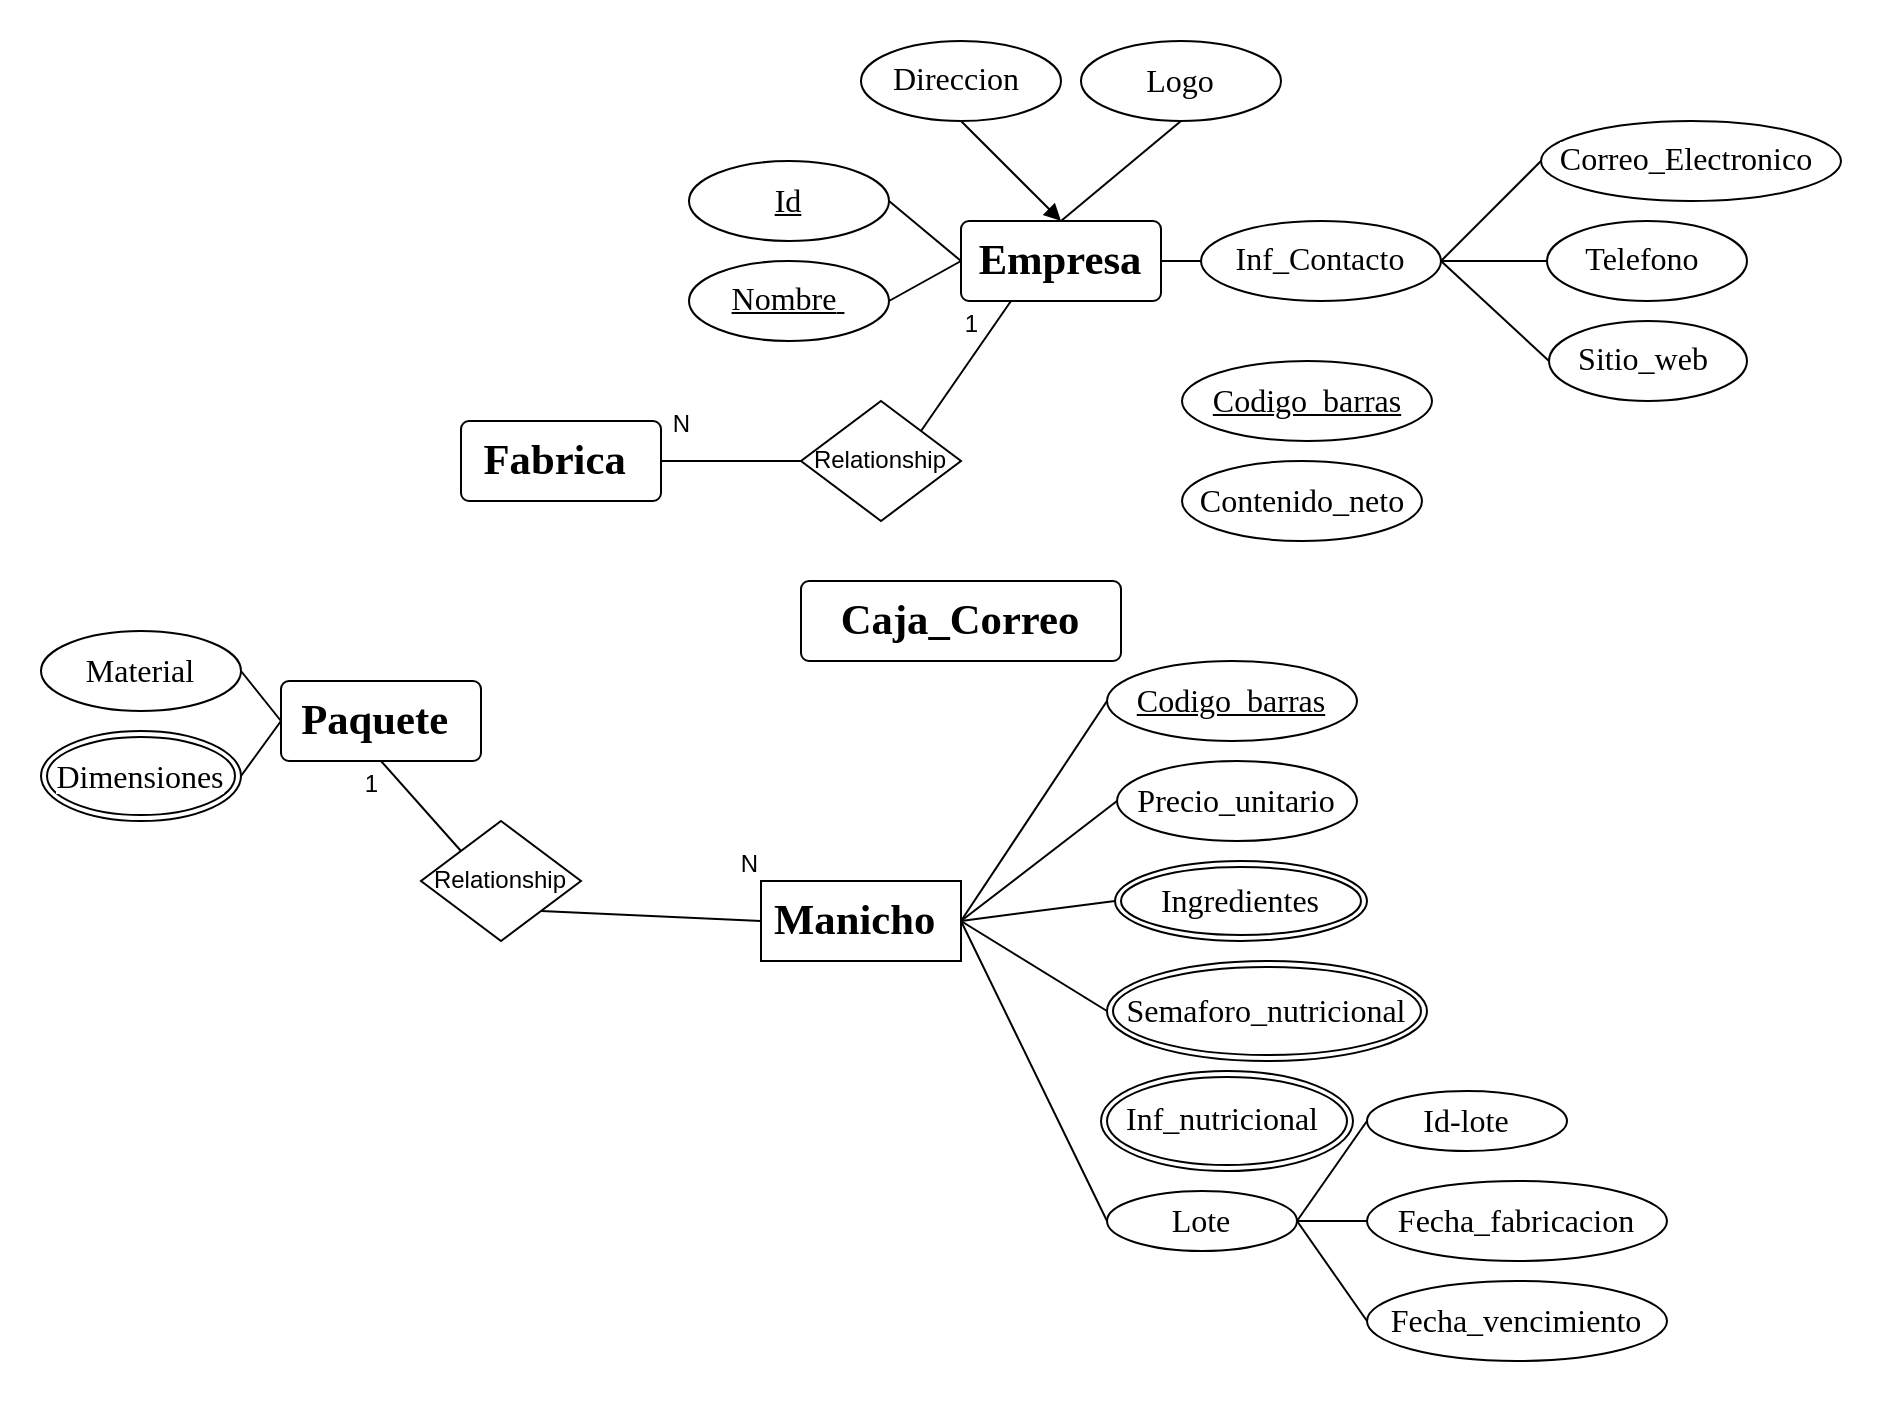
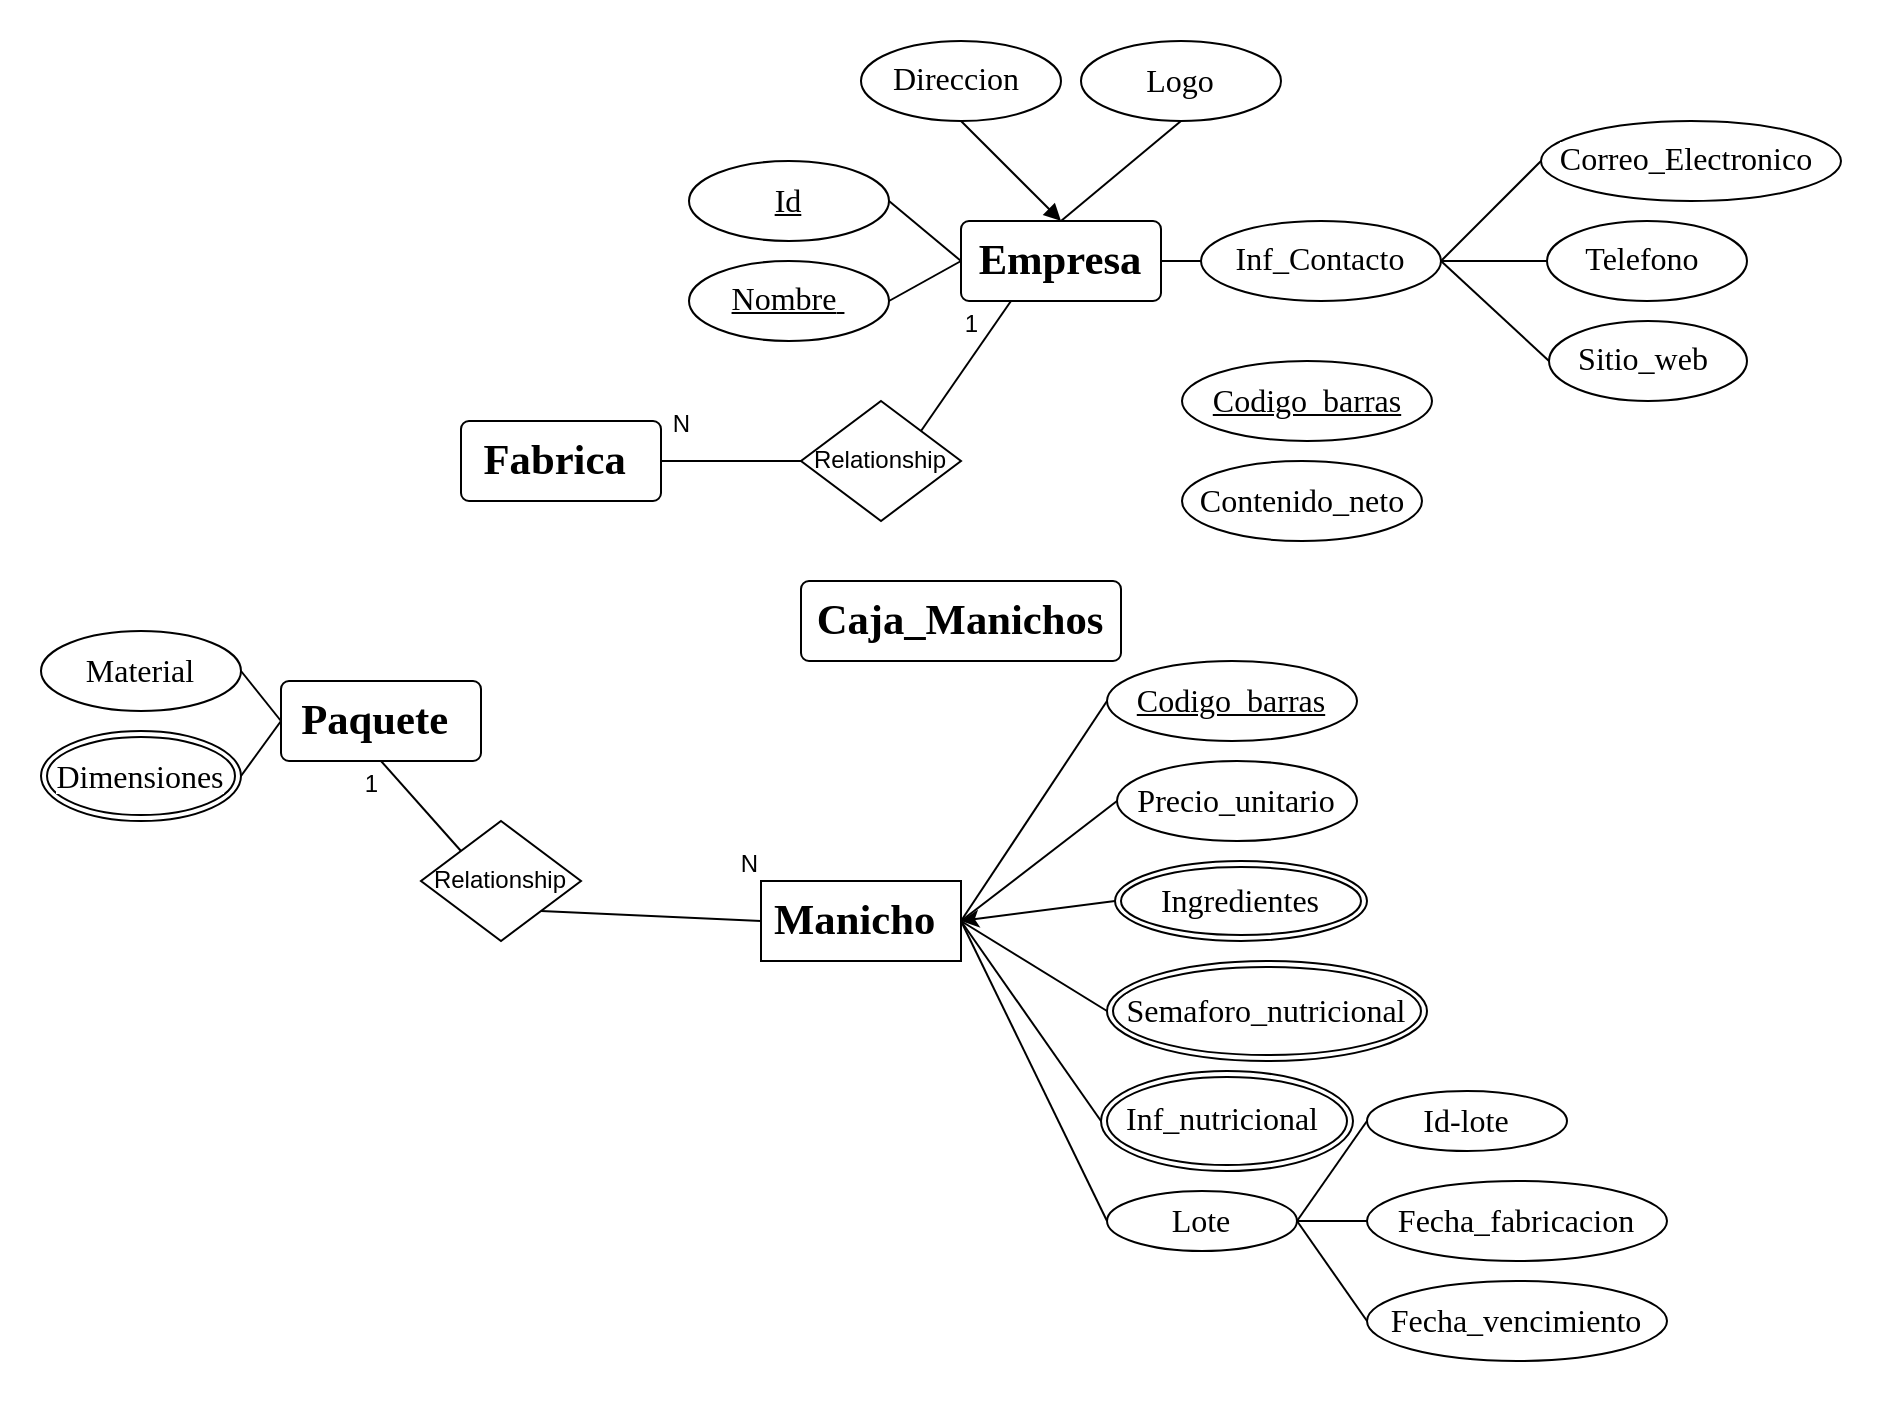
(961, 621) -> (961, 621)
(973, 919) -> (976, 919)
none -> (1036, 1028)
